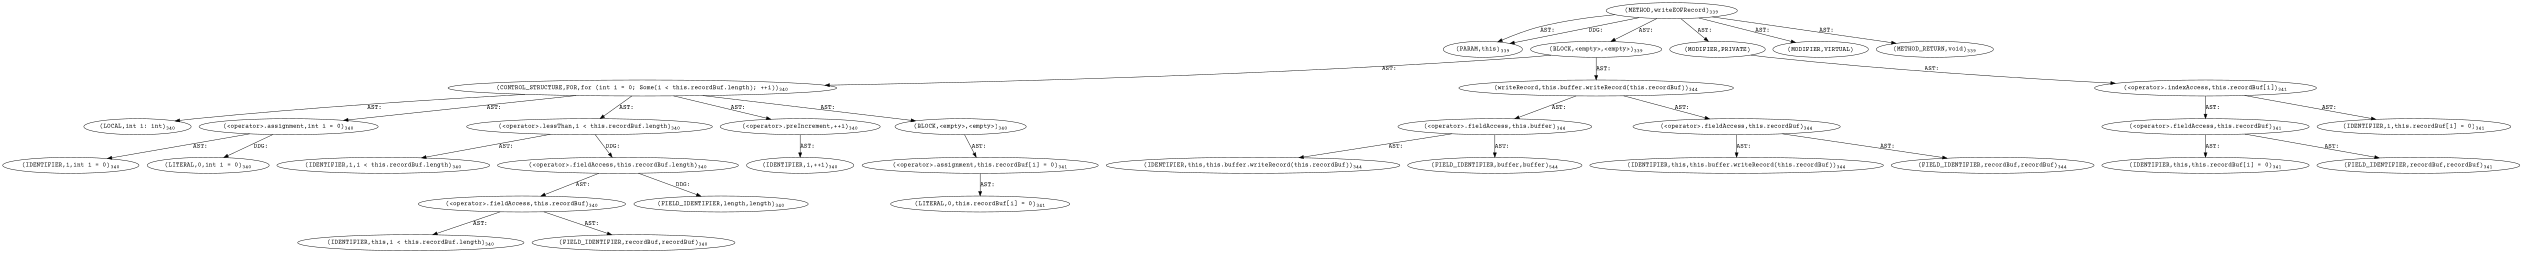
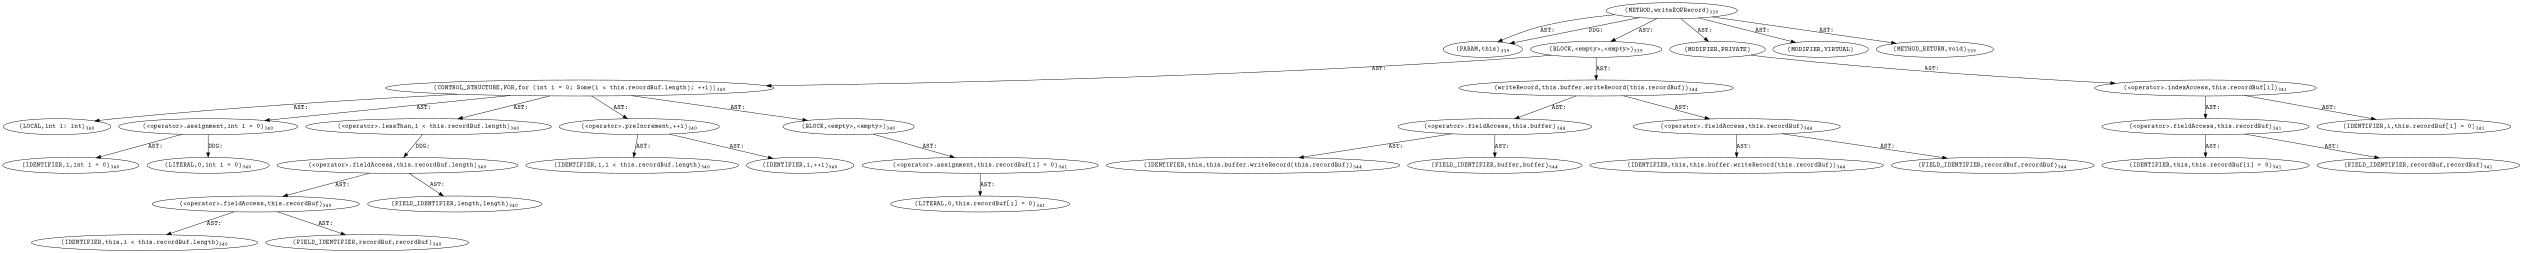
(488, 146) -> (636, 144)
(685, 185) -> (439, 185)
